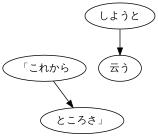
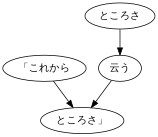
(120, 16) -> (120, 16)
none -> (104, 91)
